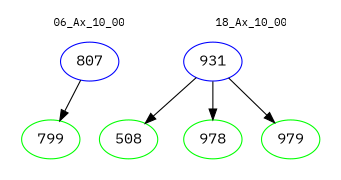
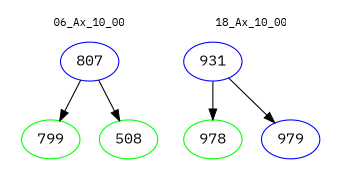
(182, 90) -> (107, 96)
(291, 139) -> (291, 139)
